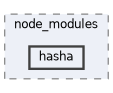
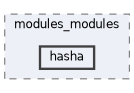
(56, 25) -> (67, 25)
